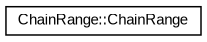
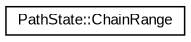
(103, 21) -> (95, 21)
